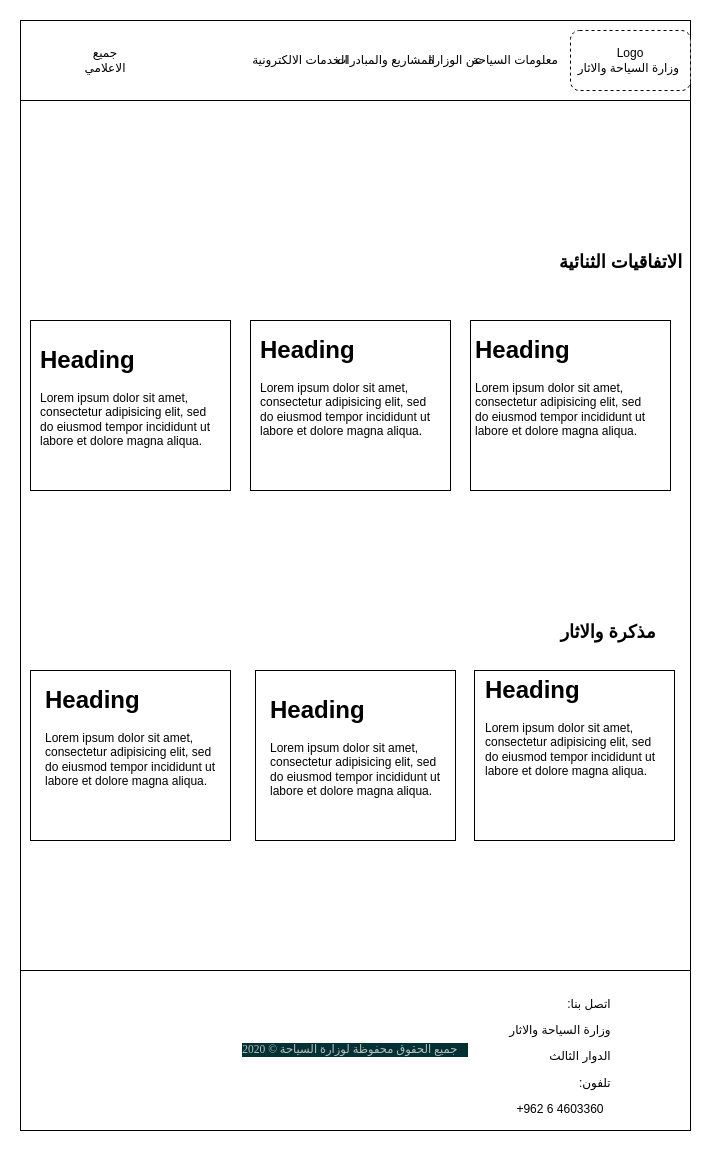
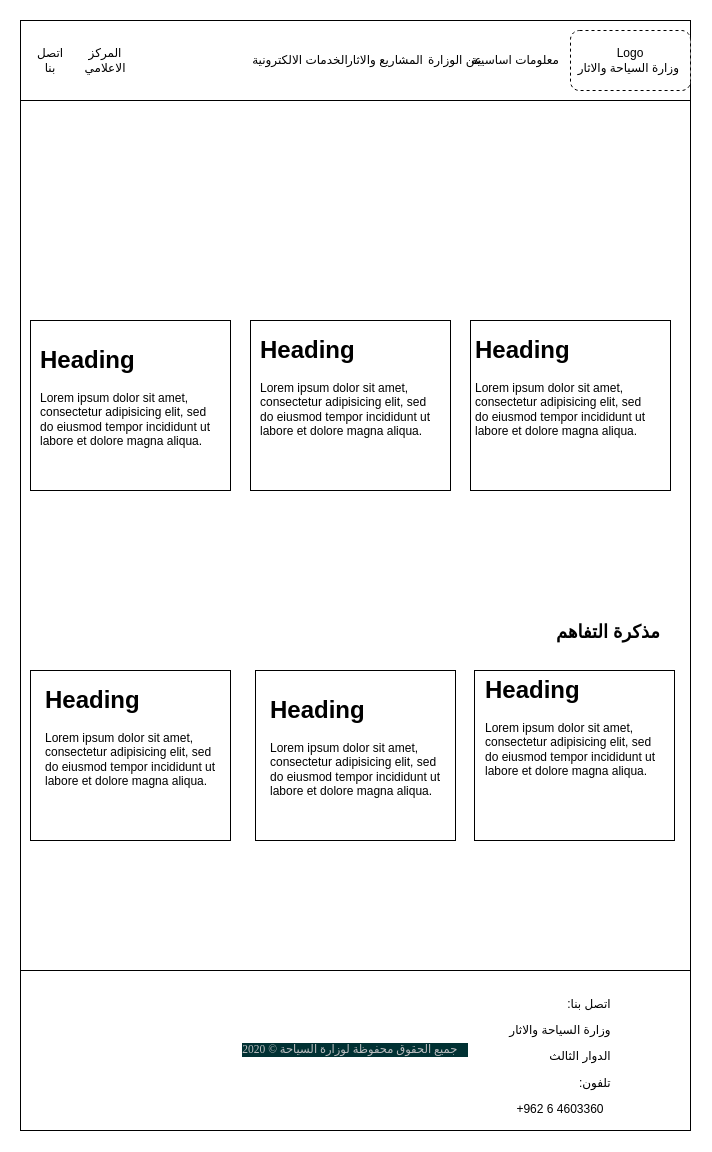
none -> (51, 61)
(106, 61) -> (106, 61)
(386, 61) -> (386, 61)
(516, 61) -> (516, 61)
(621, 261) -> none
(611, 631) -> (611, 631)
